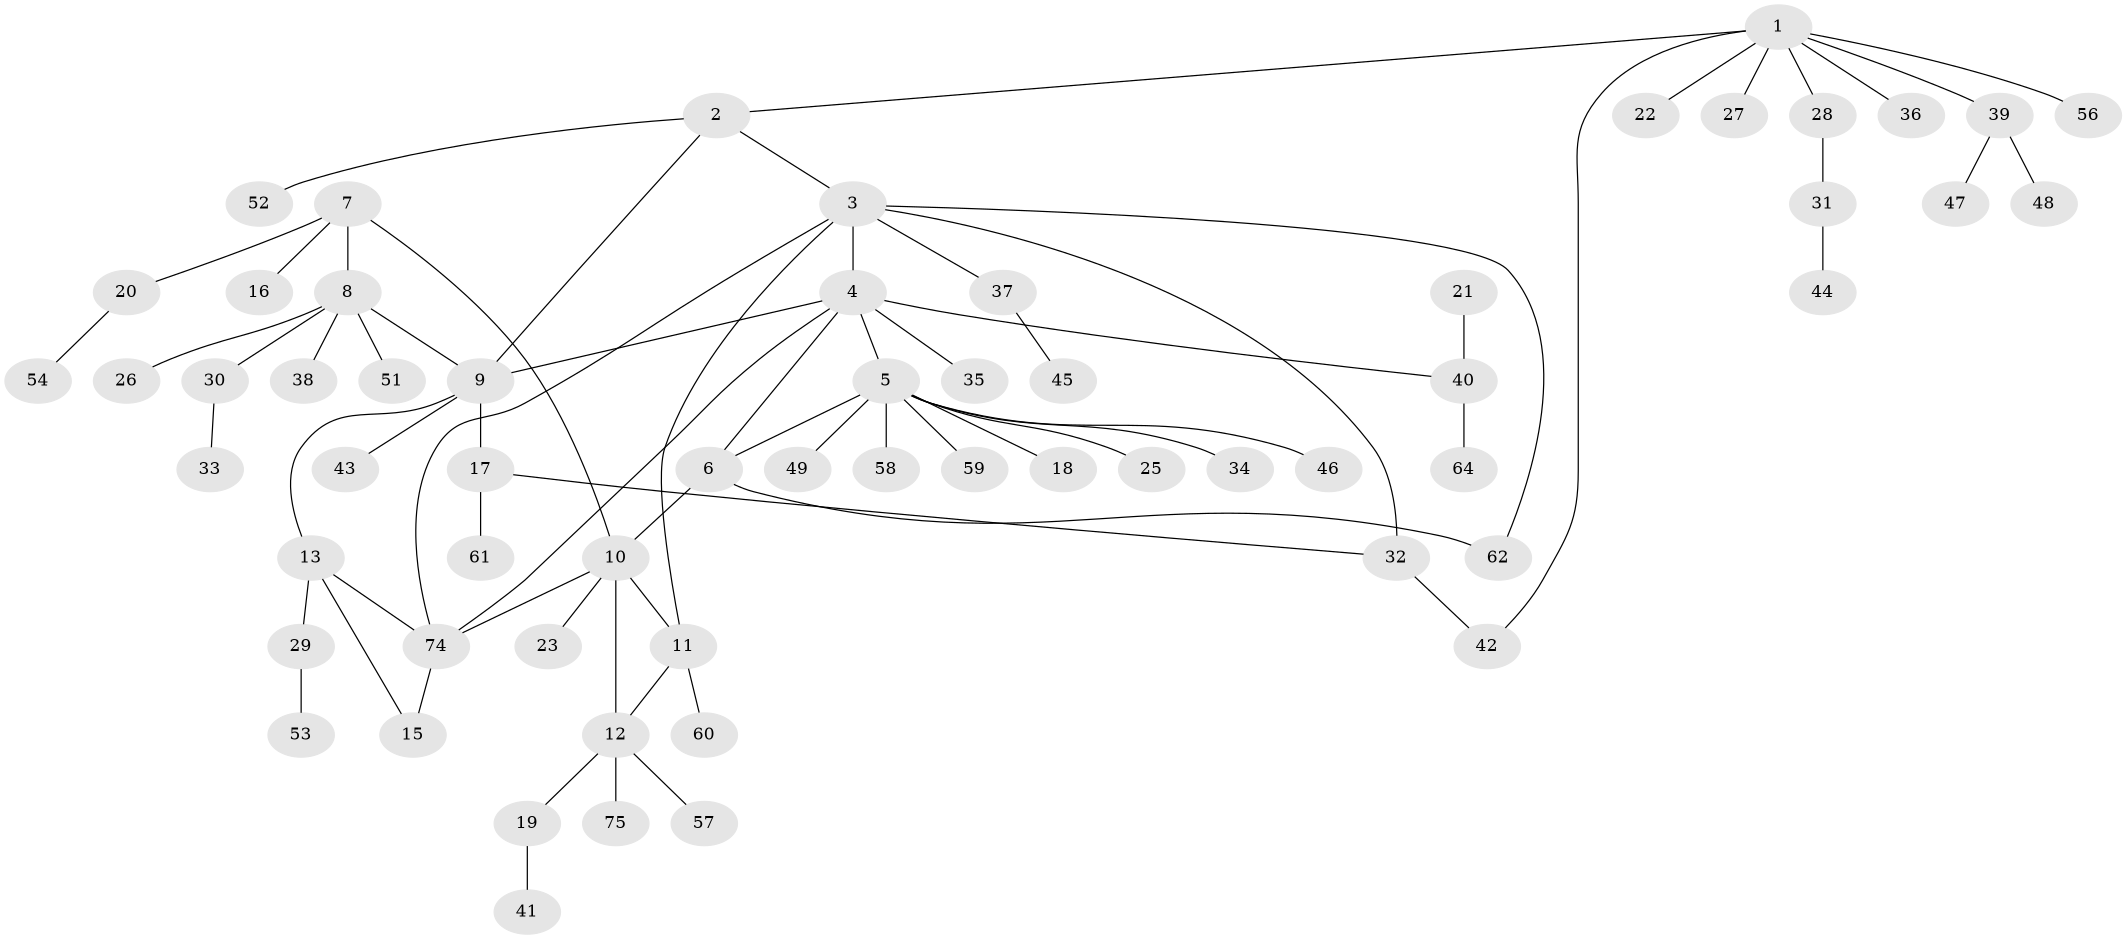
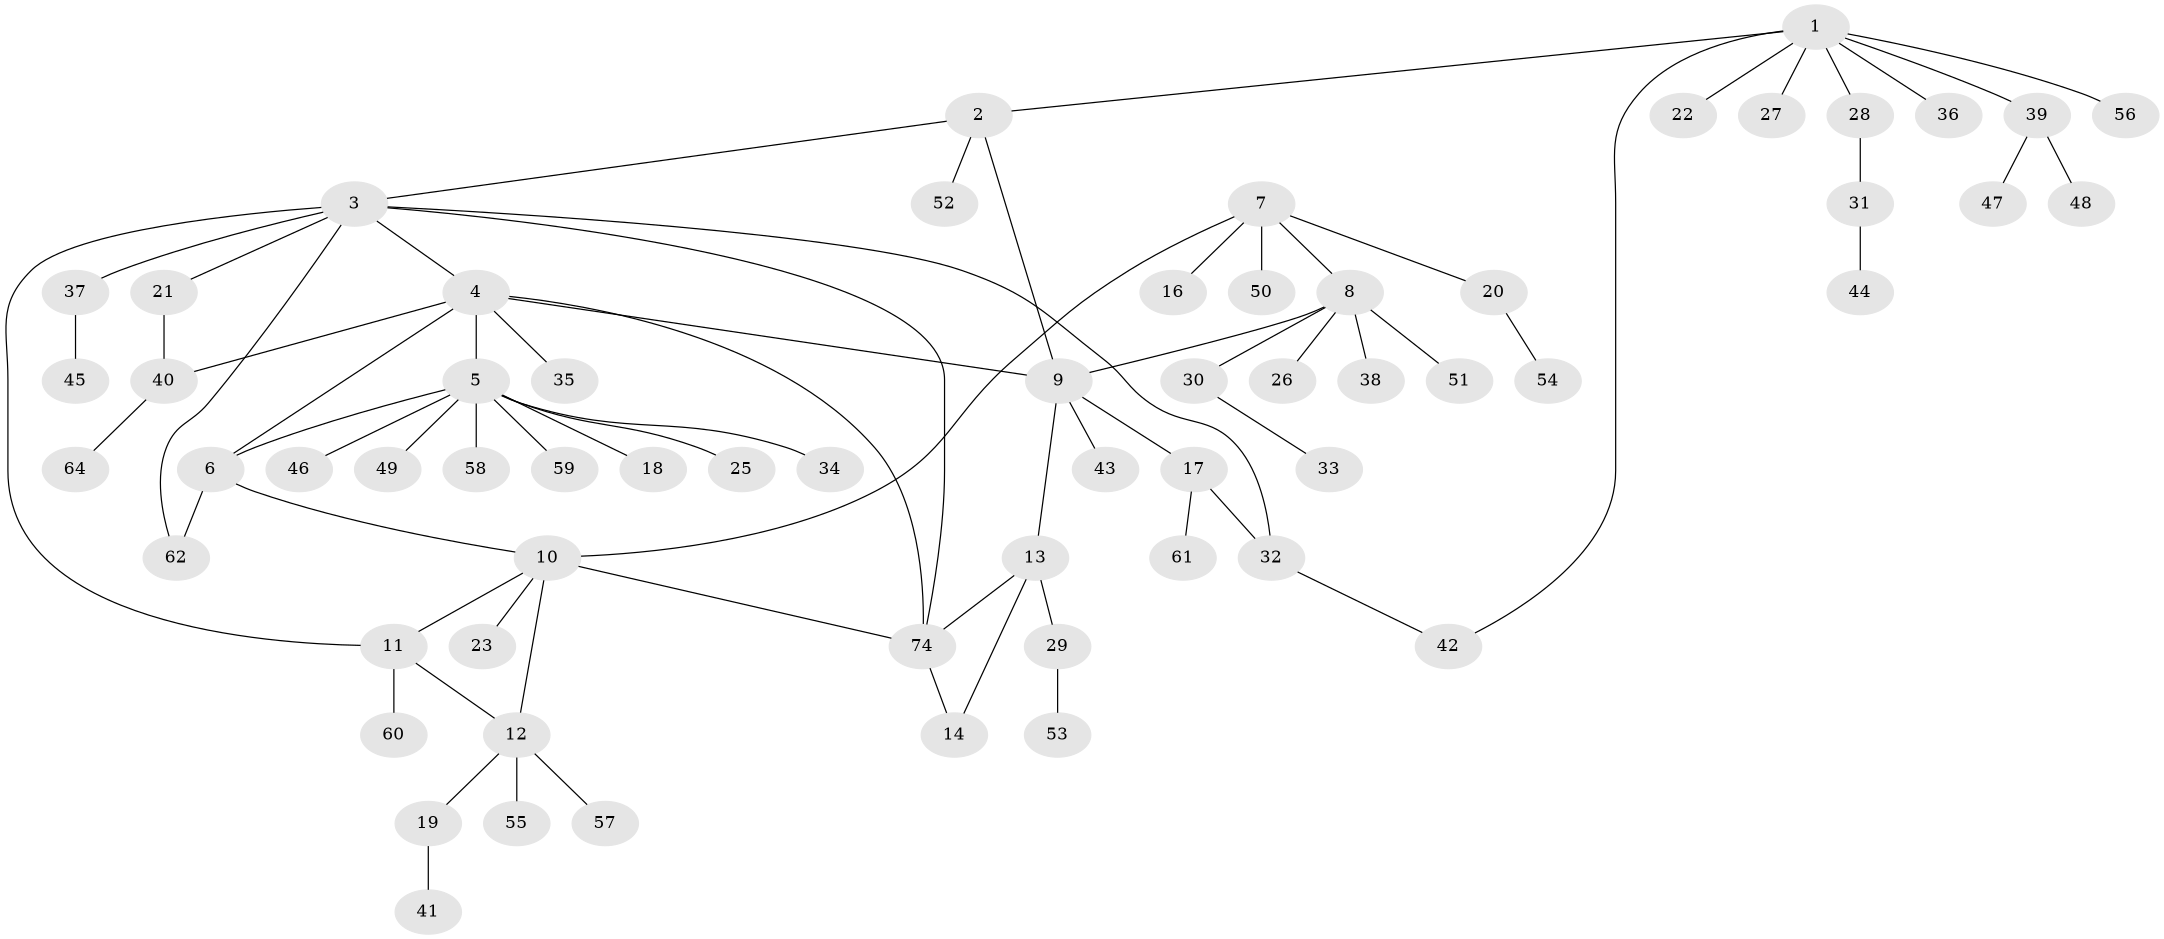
none -> (259, 248)
none -> (1262, 293)
(413, 735) -> (954, 735)
(616, 824) -> (517, 824)
